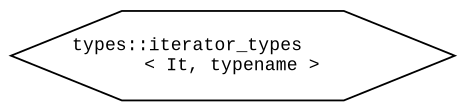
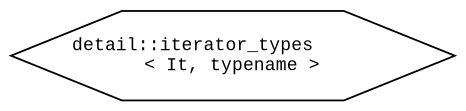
(233, 56) -> (233, 56)
